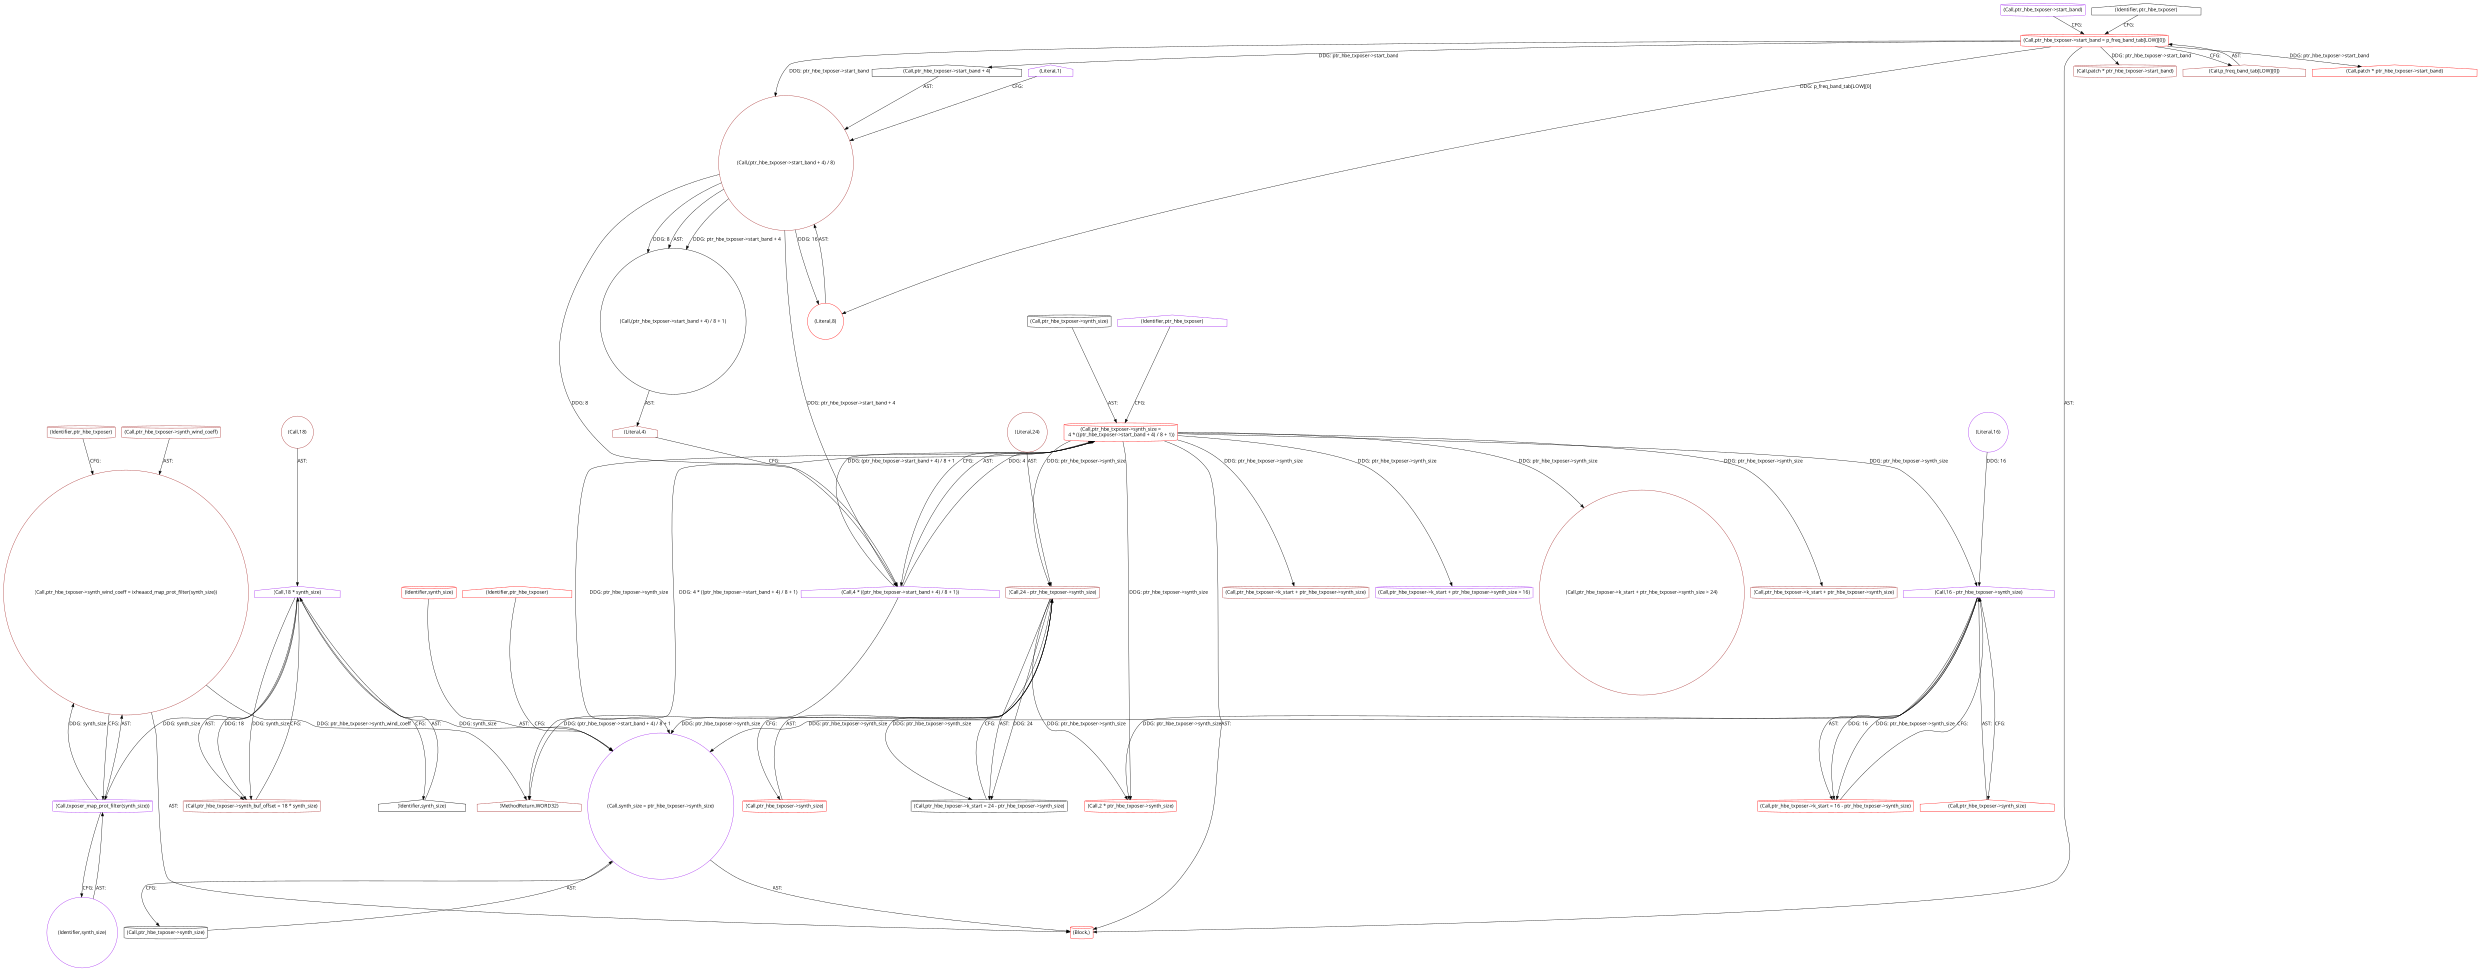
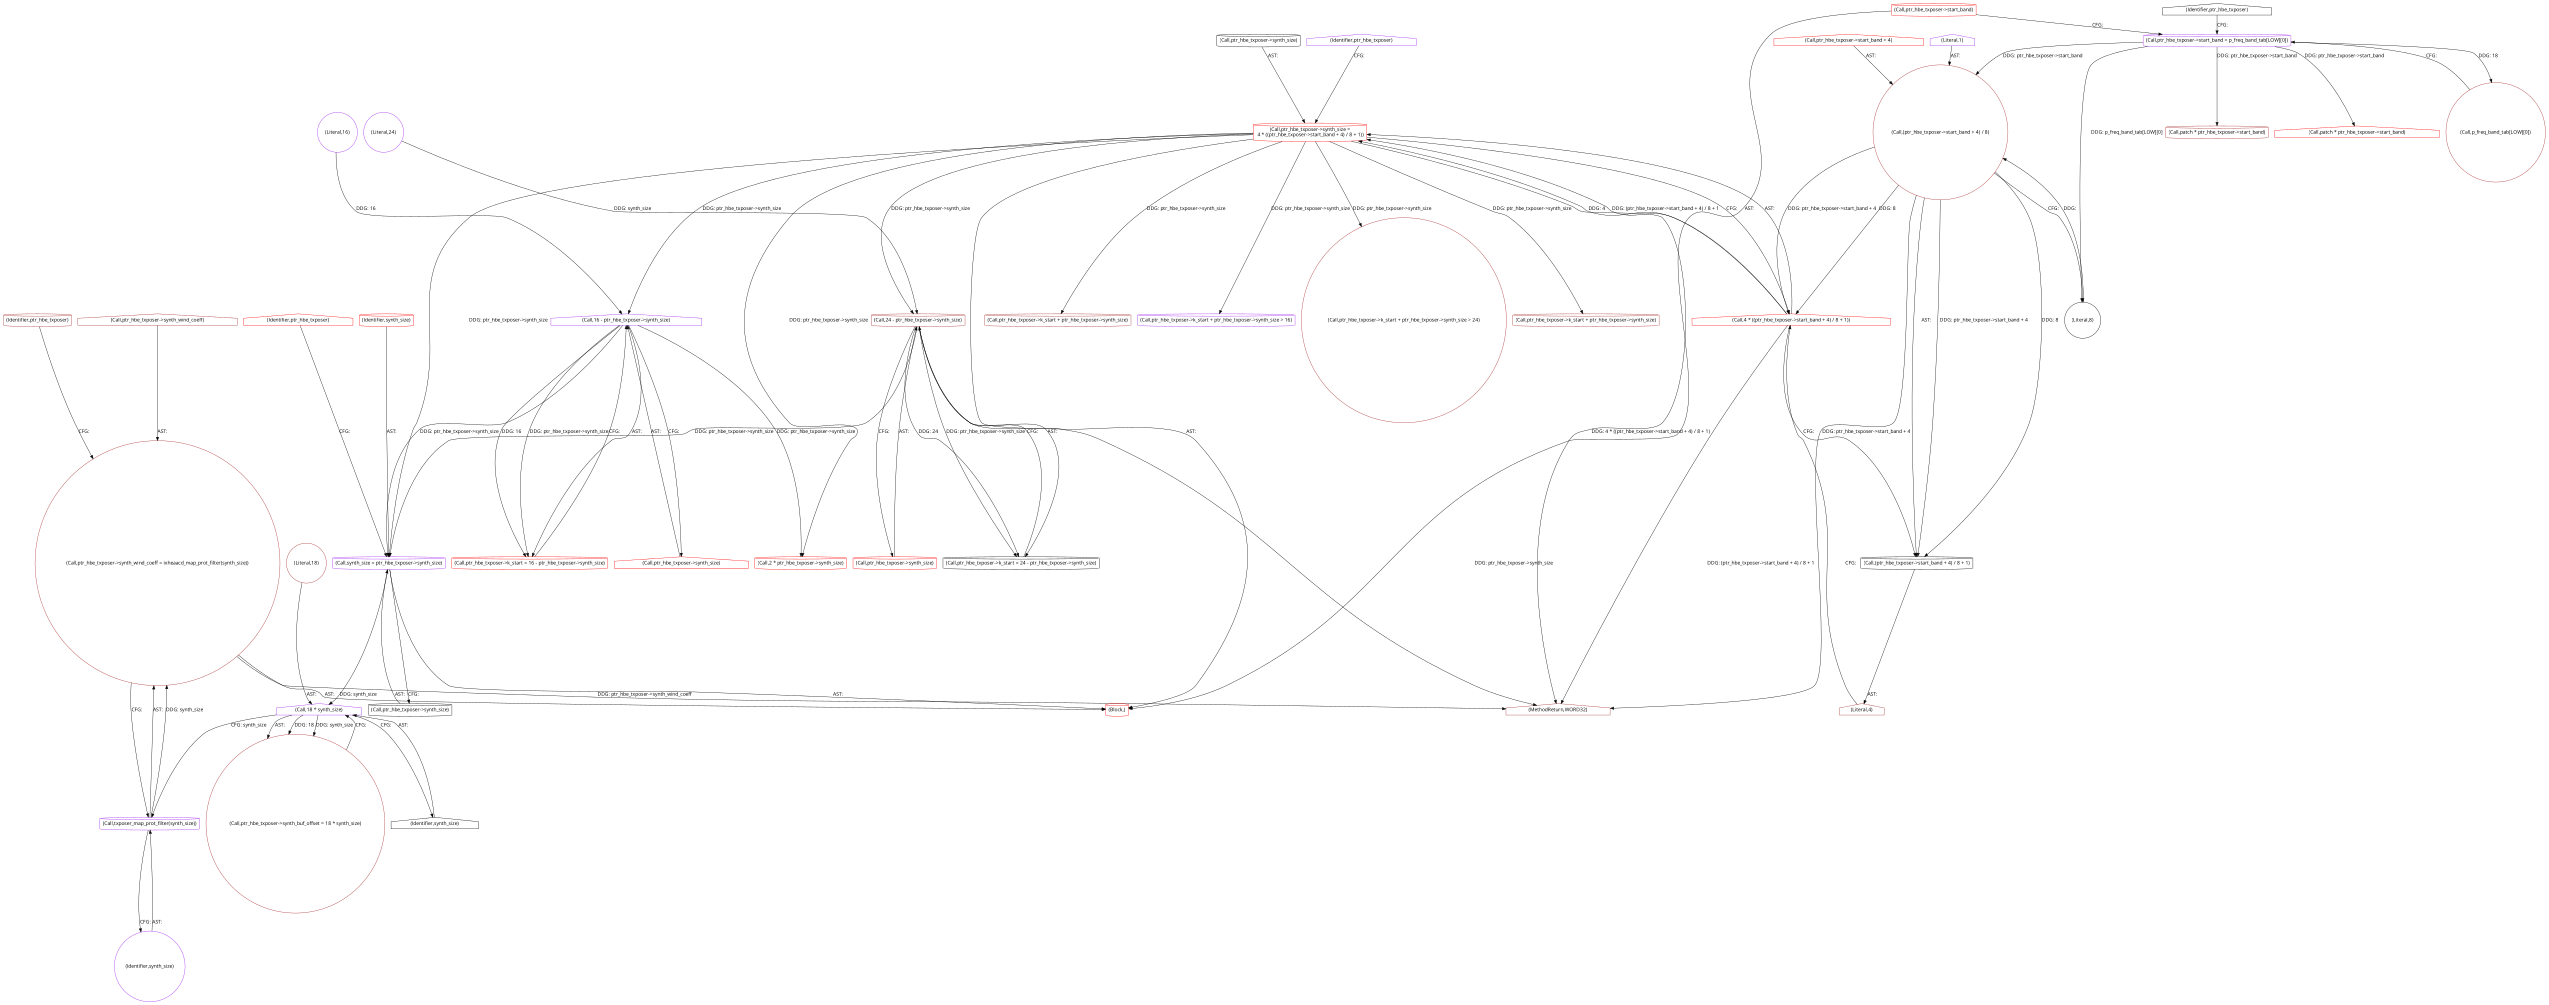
(2043, 10) -> (1934, 10)
(2094, 41) -> (2217, 41)
(1506, 49) -> none
(2216, 56) -> (2488, 56)
(2237, 56) -> (2432, 56)
(947, 71) -> (1849, 41)
(2244, 71) -> (2496, 132)
(1018, 87) -> (1956, 56)
(808, 239) -> (2054, 209)
(824, 239) -> (2071, 209)
(673, 321) -> (1917, 563)
(826, 321) -> (2083, 320)
(171, 432) -> (158, 320)
(297, 432) -> (306, 563)
(1027, 432) -> (384, 132)
none -> (1835, 437)
(1033, 461) -> (633, 209)
none -> (1816, 508)
(900, 593) -> (1791, 320)
(1041, 717) -> (1216, 505)
(420, 720) -> (369, 640)
(182, 724) -> (249, 725)
(252, 806) -> (295, 824)
(661, 806) -> (389, 563)
(1999, 893) -> (1657, 438)
